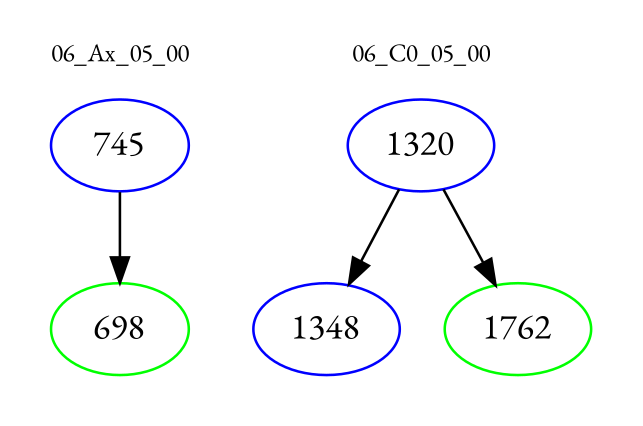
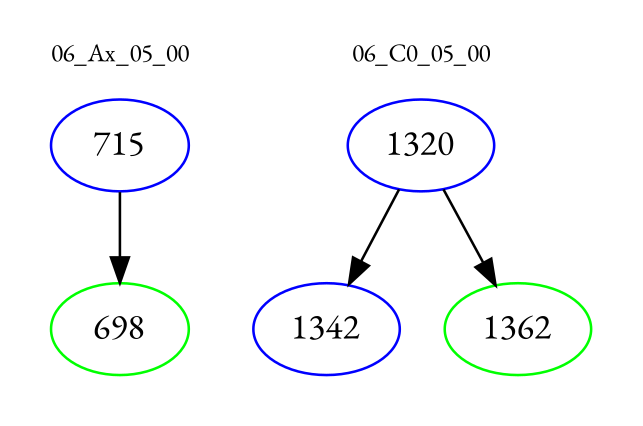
(120, 145) -> (120, 145)
(327, 329) -> (327, 329)
(518, 329) -> (518, 329)
